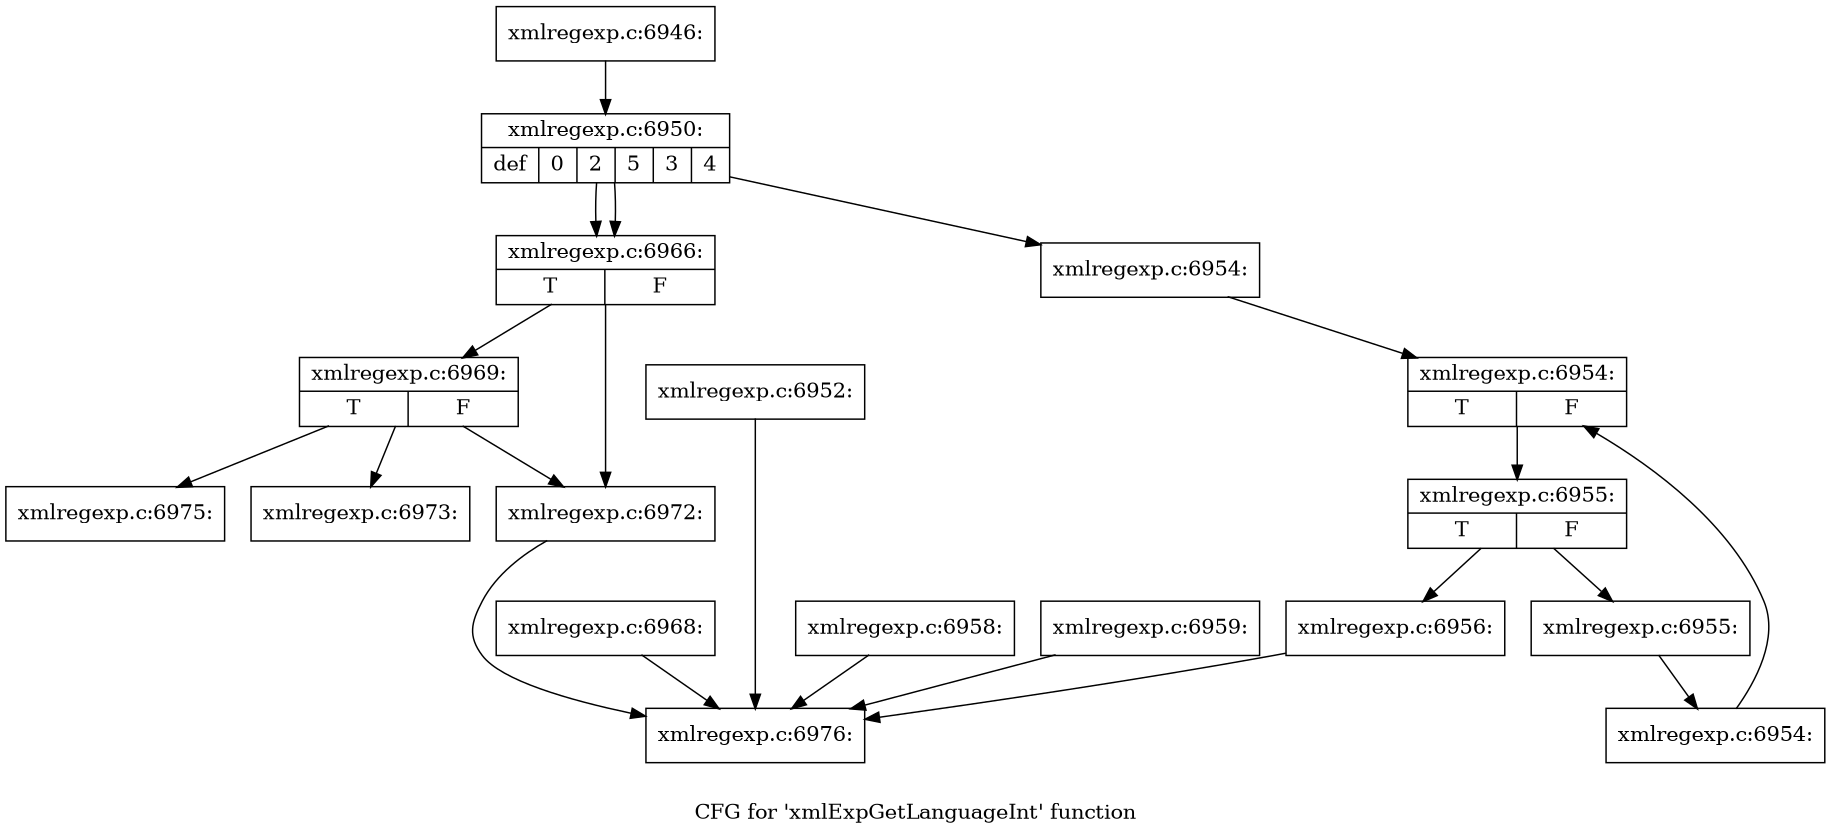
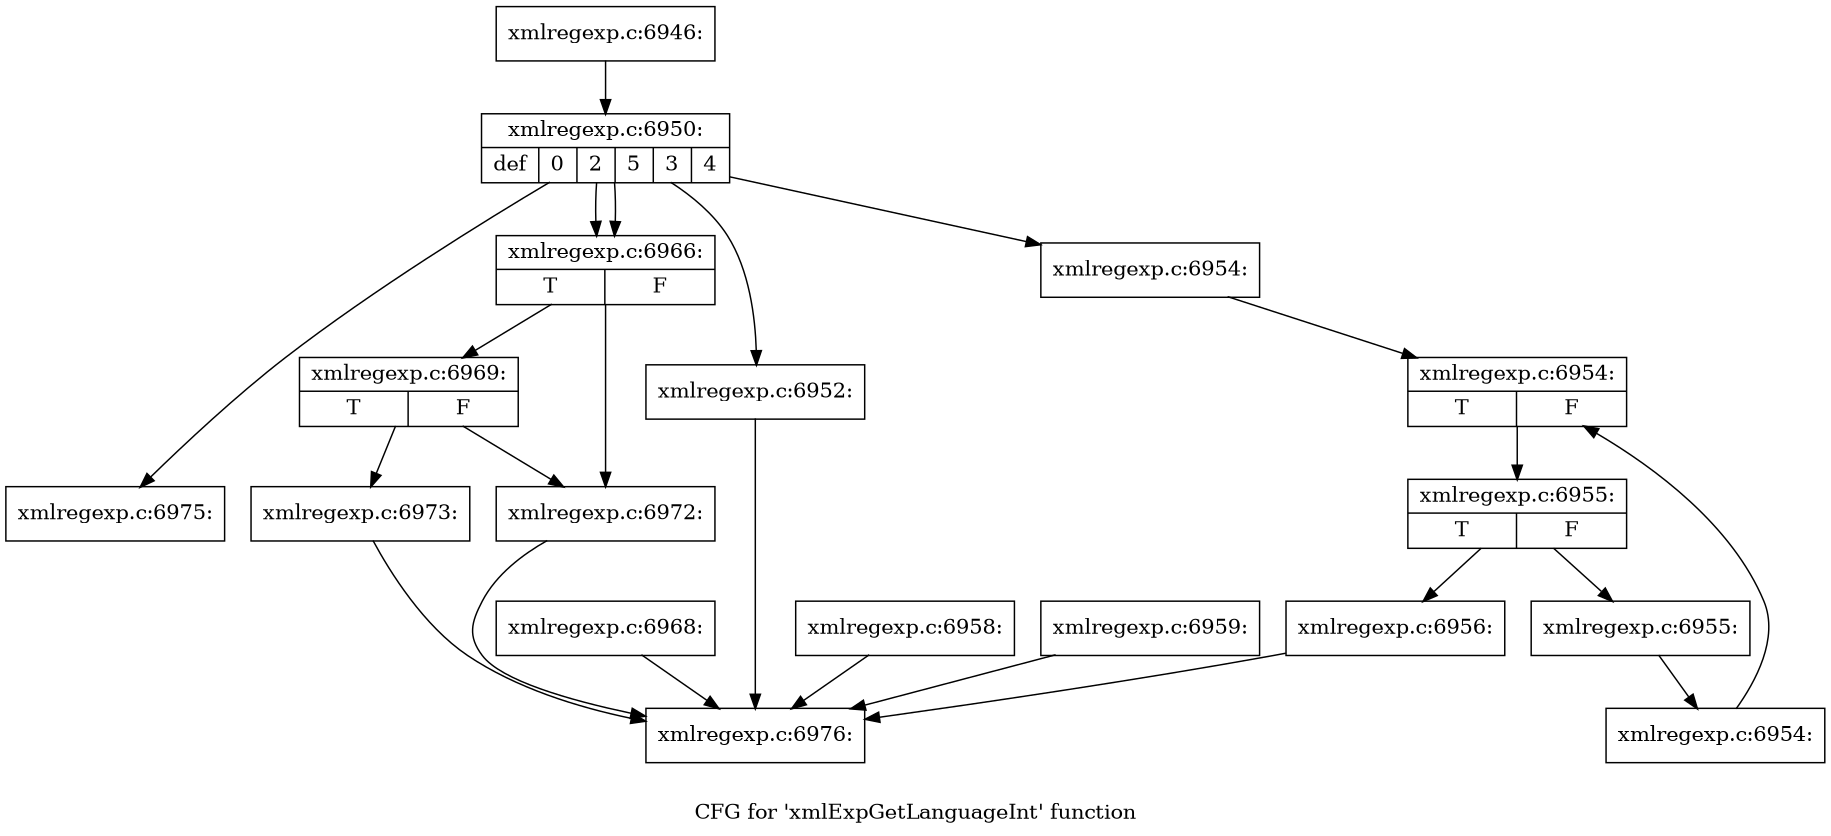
none -> (737, 254)
(260, 454) -> (341, 317)
none -> (472, 658)
